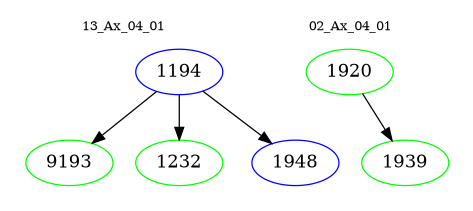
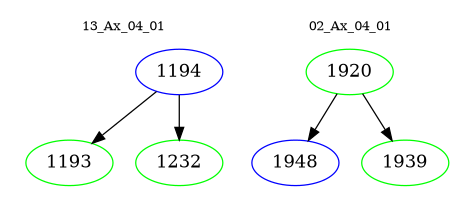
(225, 108) -> (326, 112)
(69, 163) -> (69, 163)
